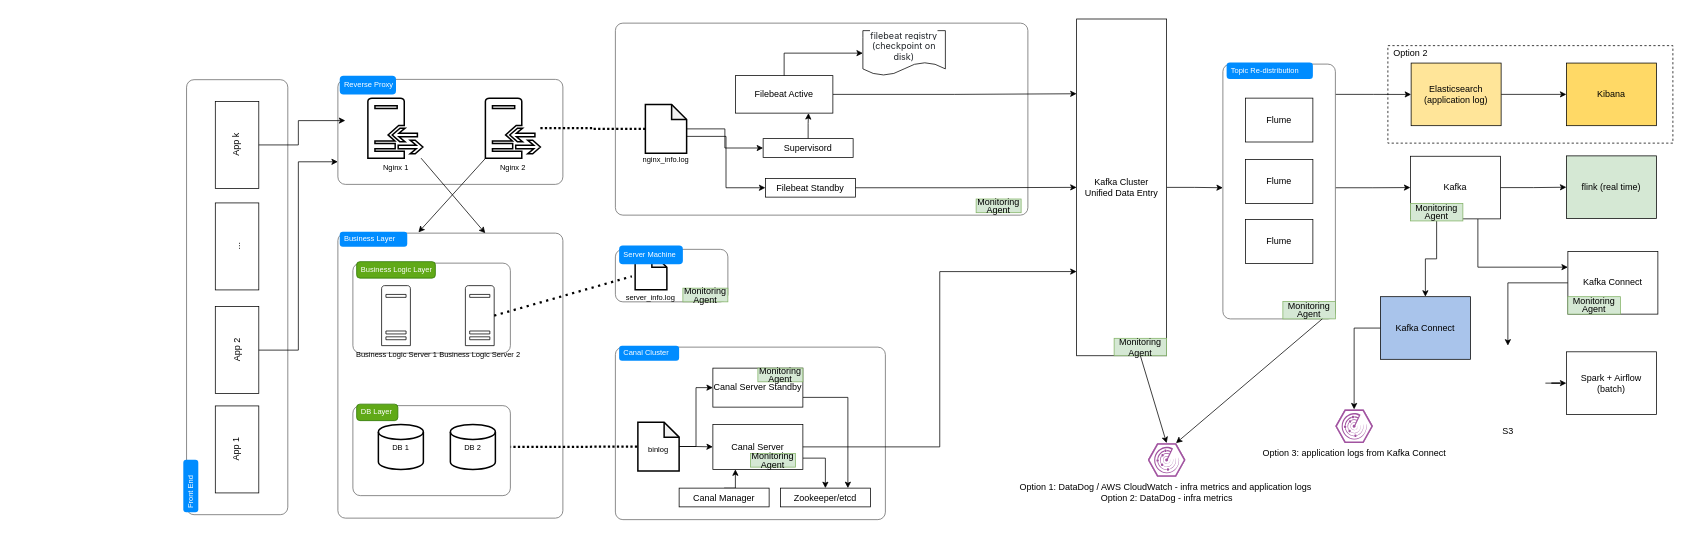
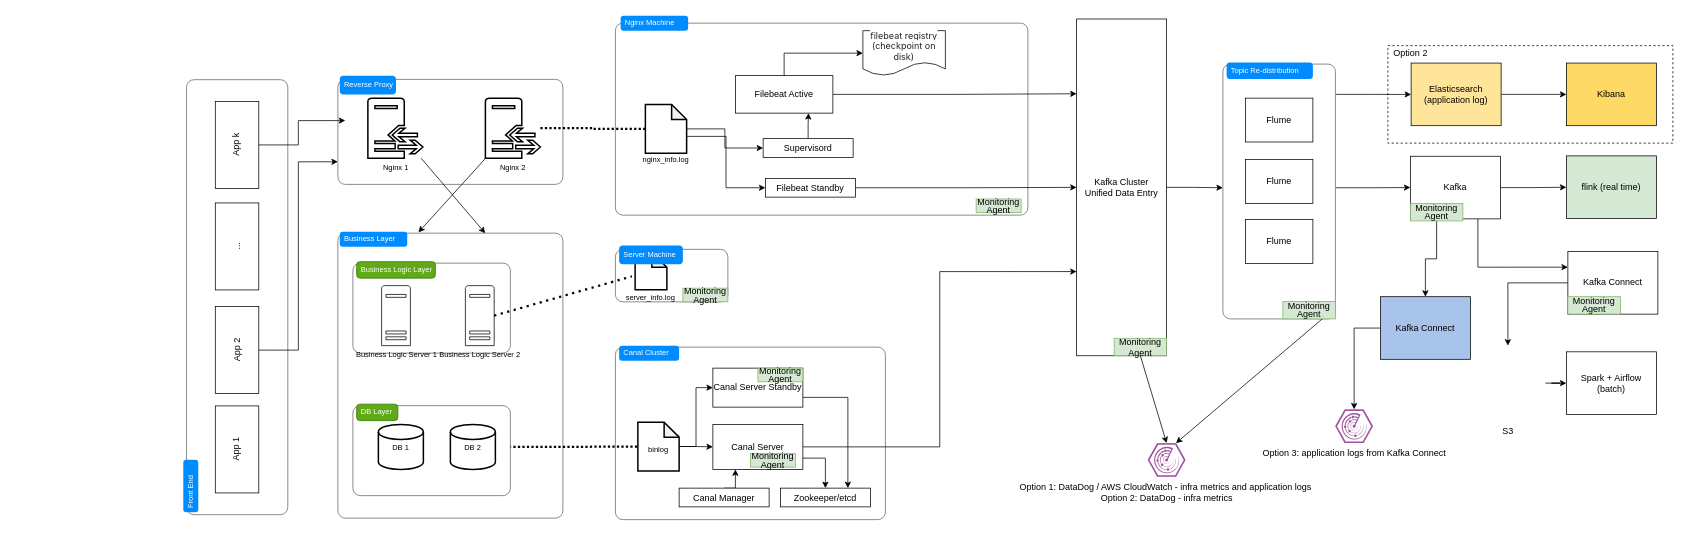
none -> (654, 23)
